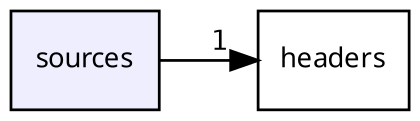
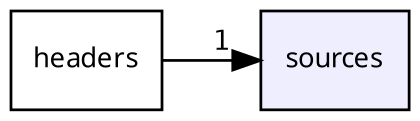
(195, 60) -> (197, 60)
